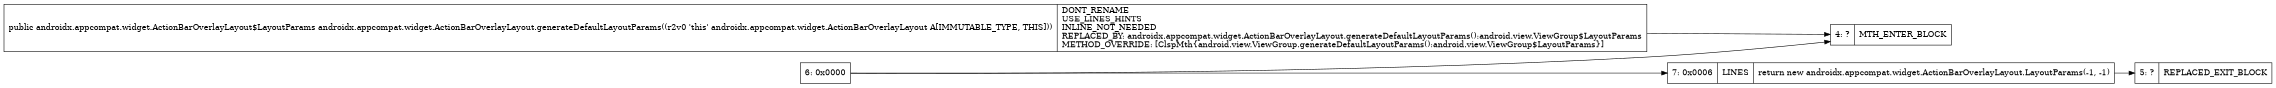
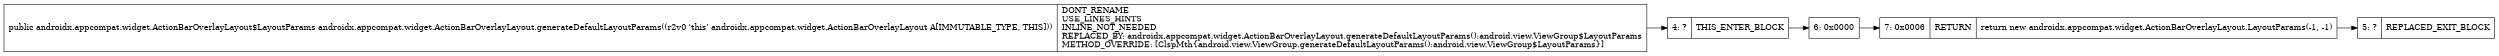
(1903, 35) -> (1740, 28)
(1338, 69) -> (1796, 28)
(1736, 73) -> (1953, 28)
